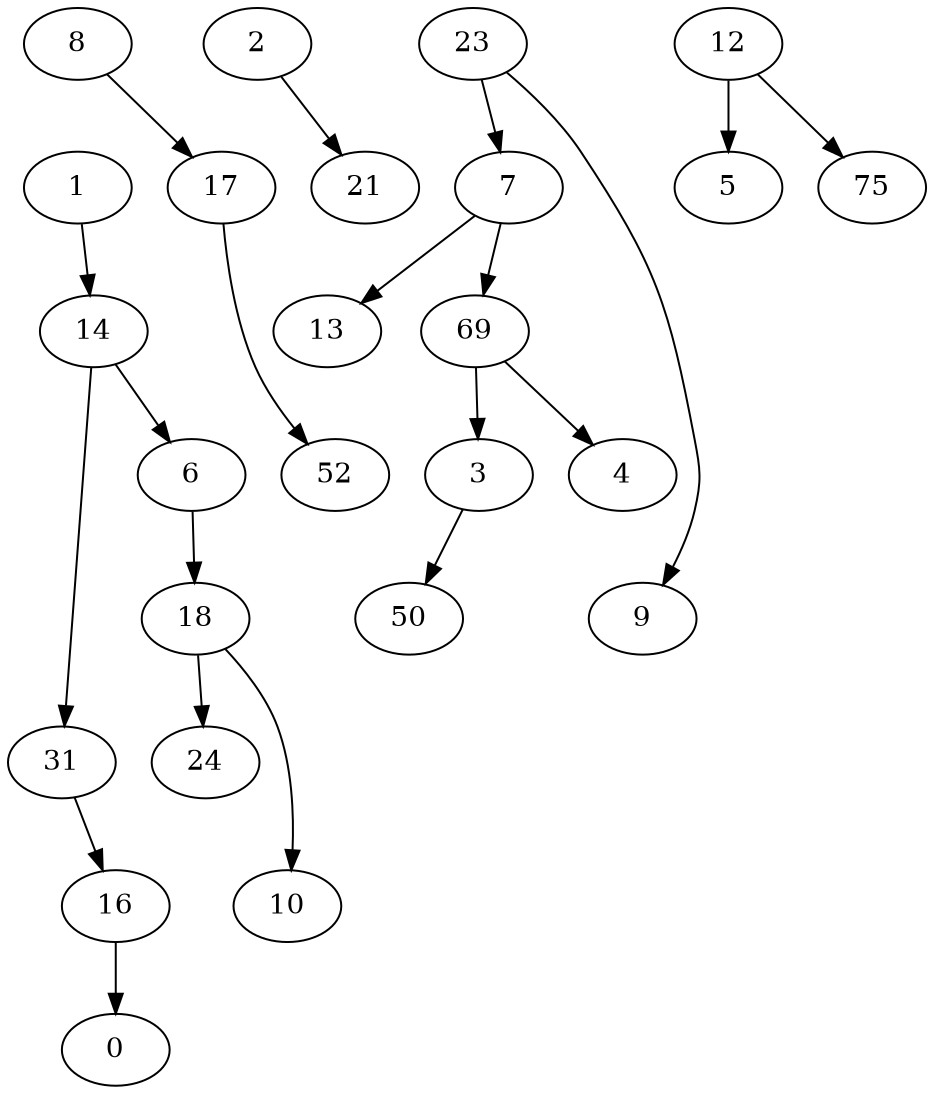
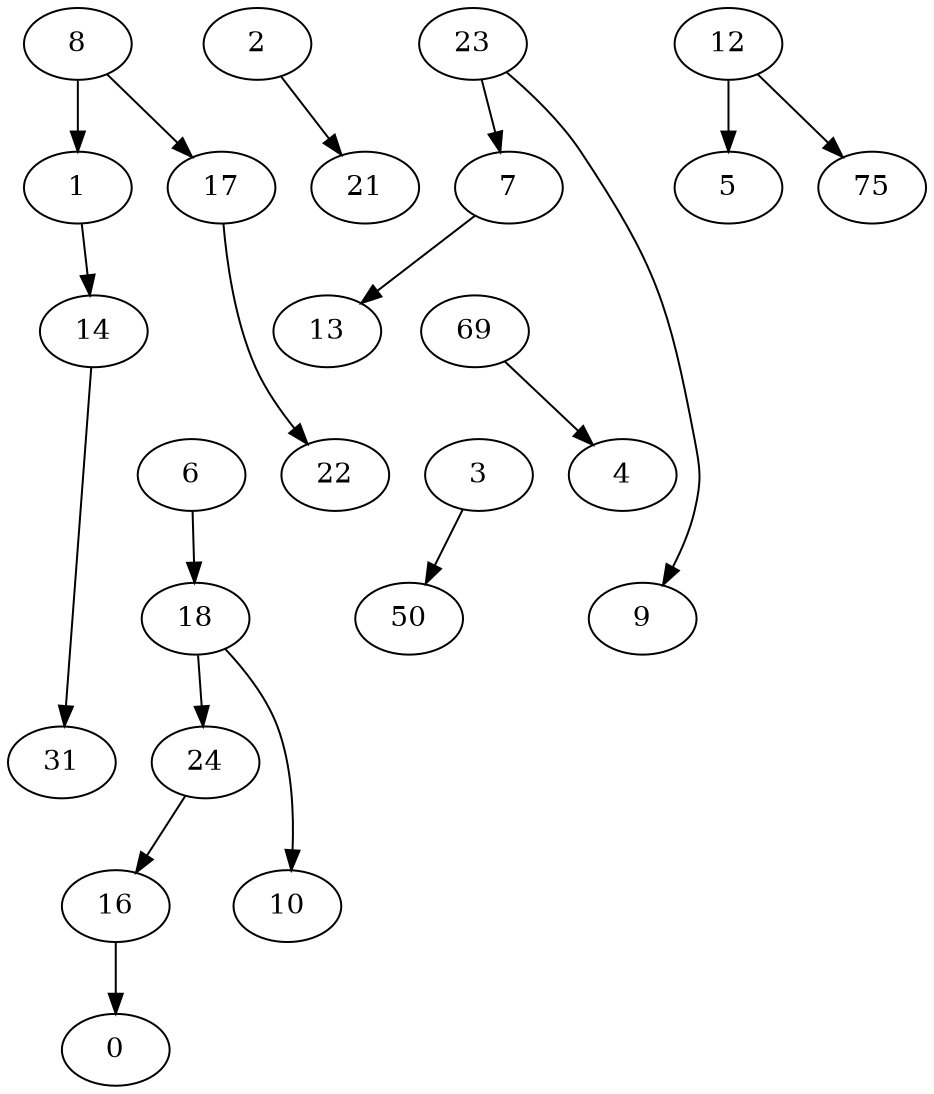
none -> (78, 106)
(494, 249) -> none
(477, 393) -> none
(137, 395) -> none
(335, 475) -> (335, 475)
(85, 825) -> (166, 826)
